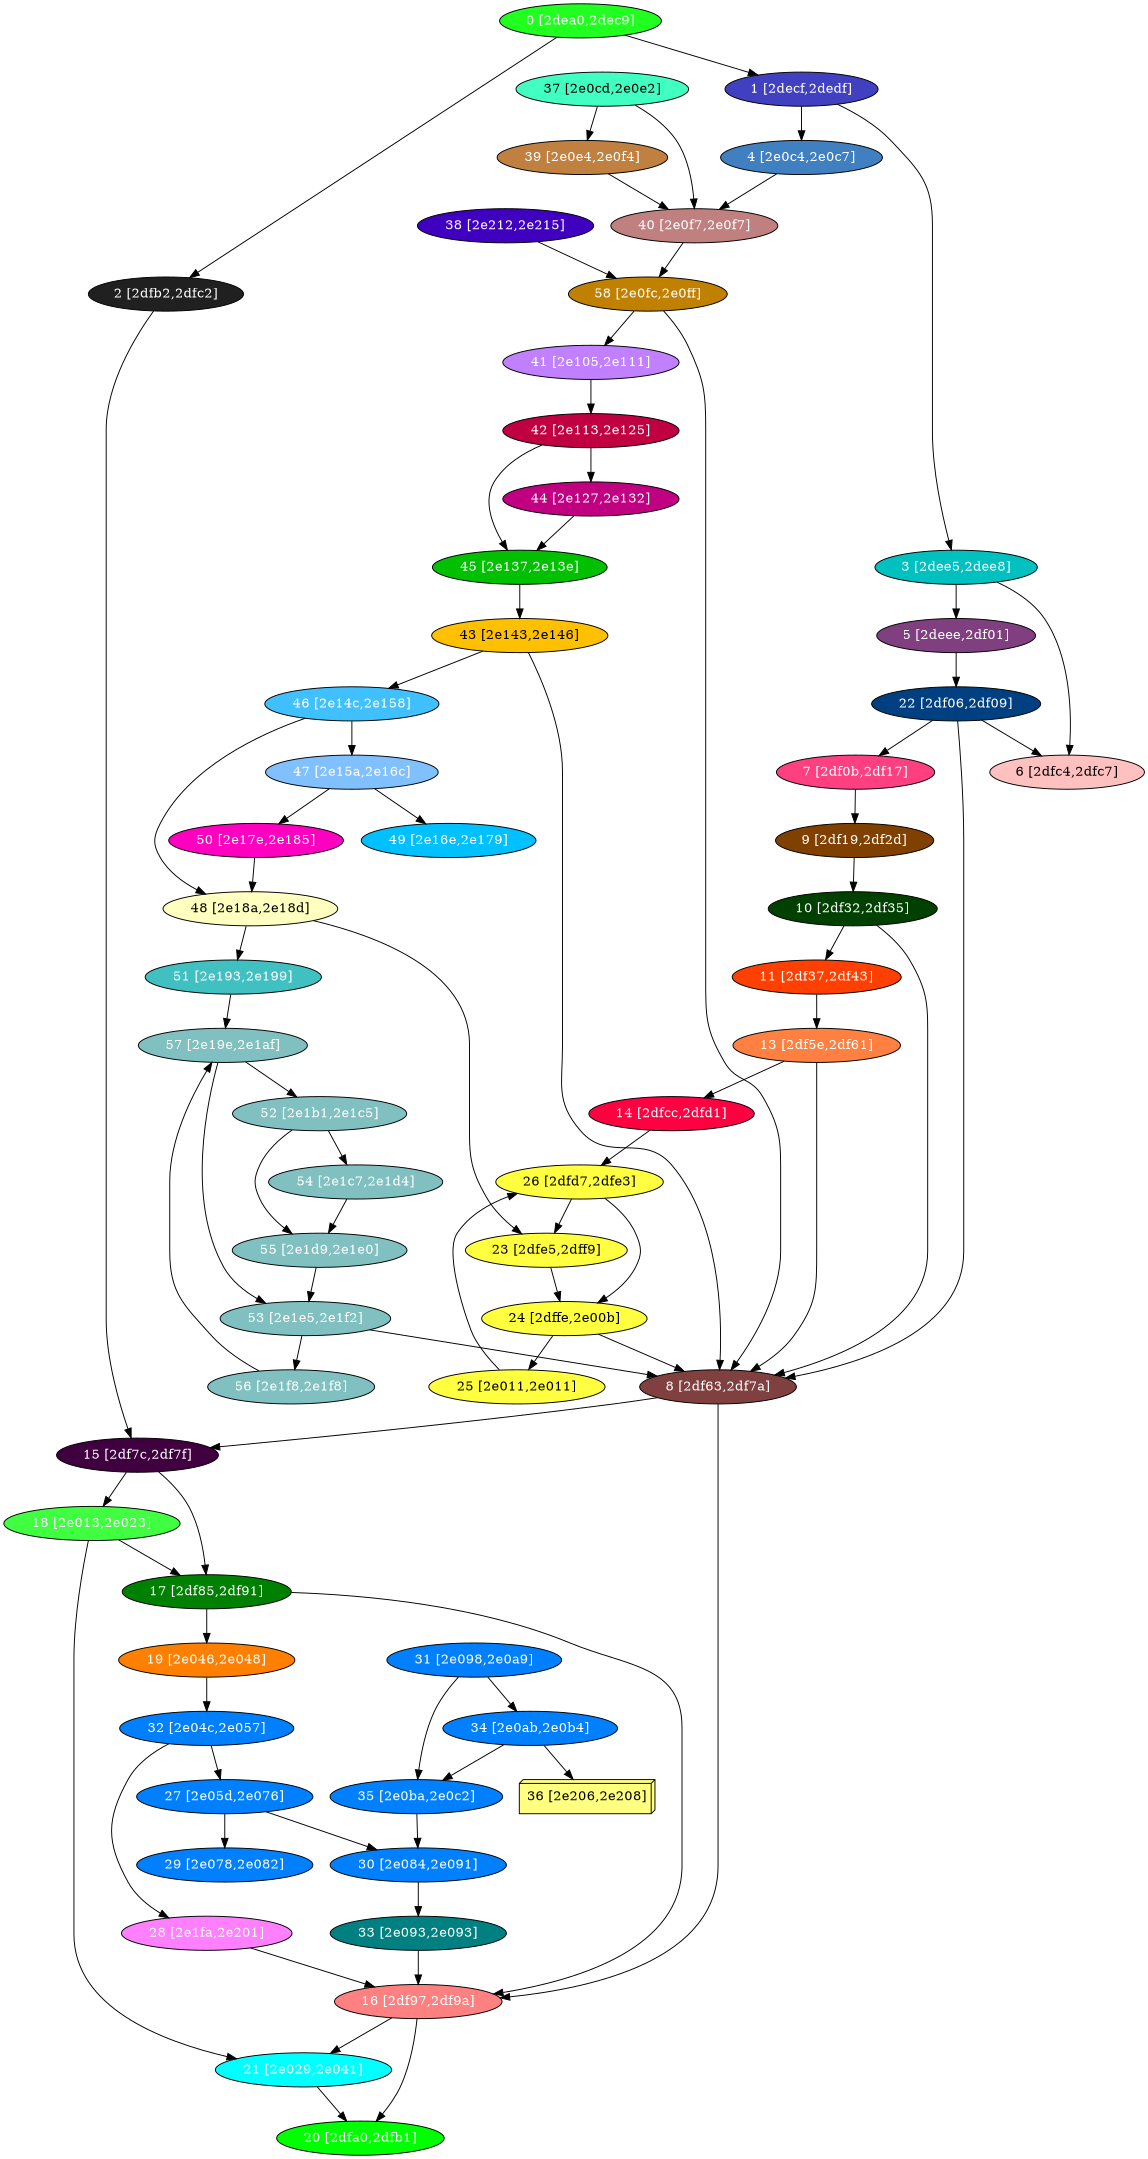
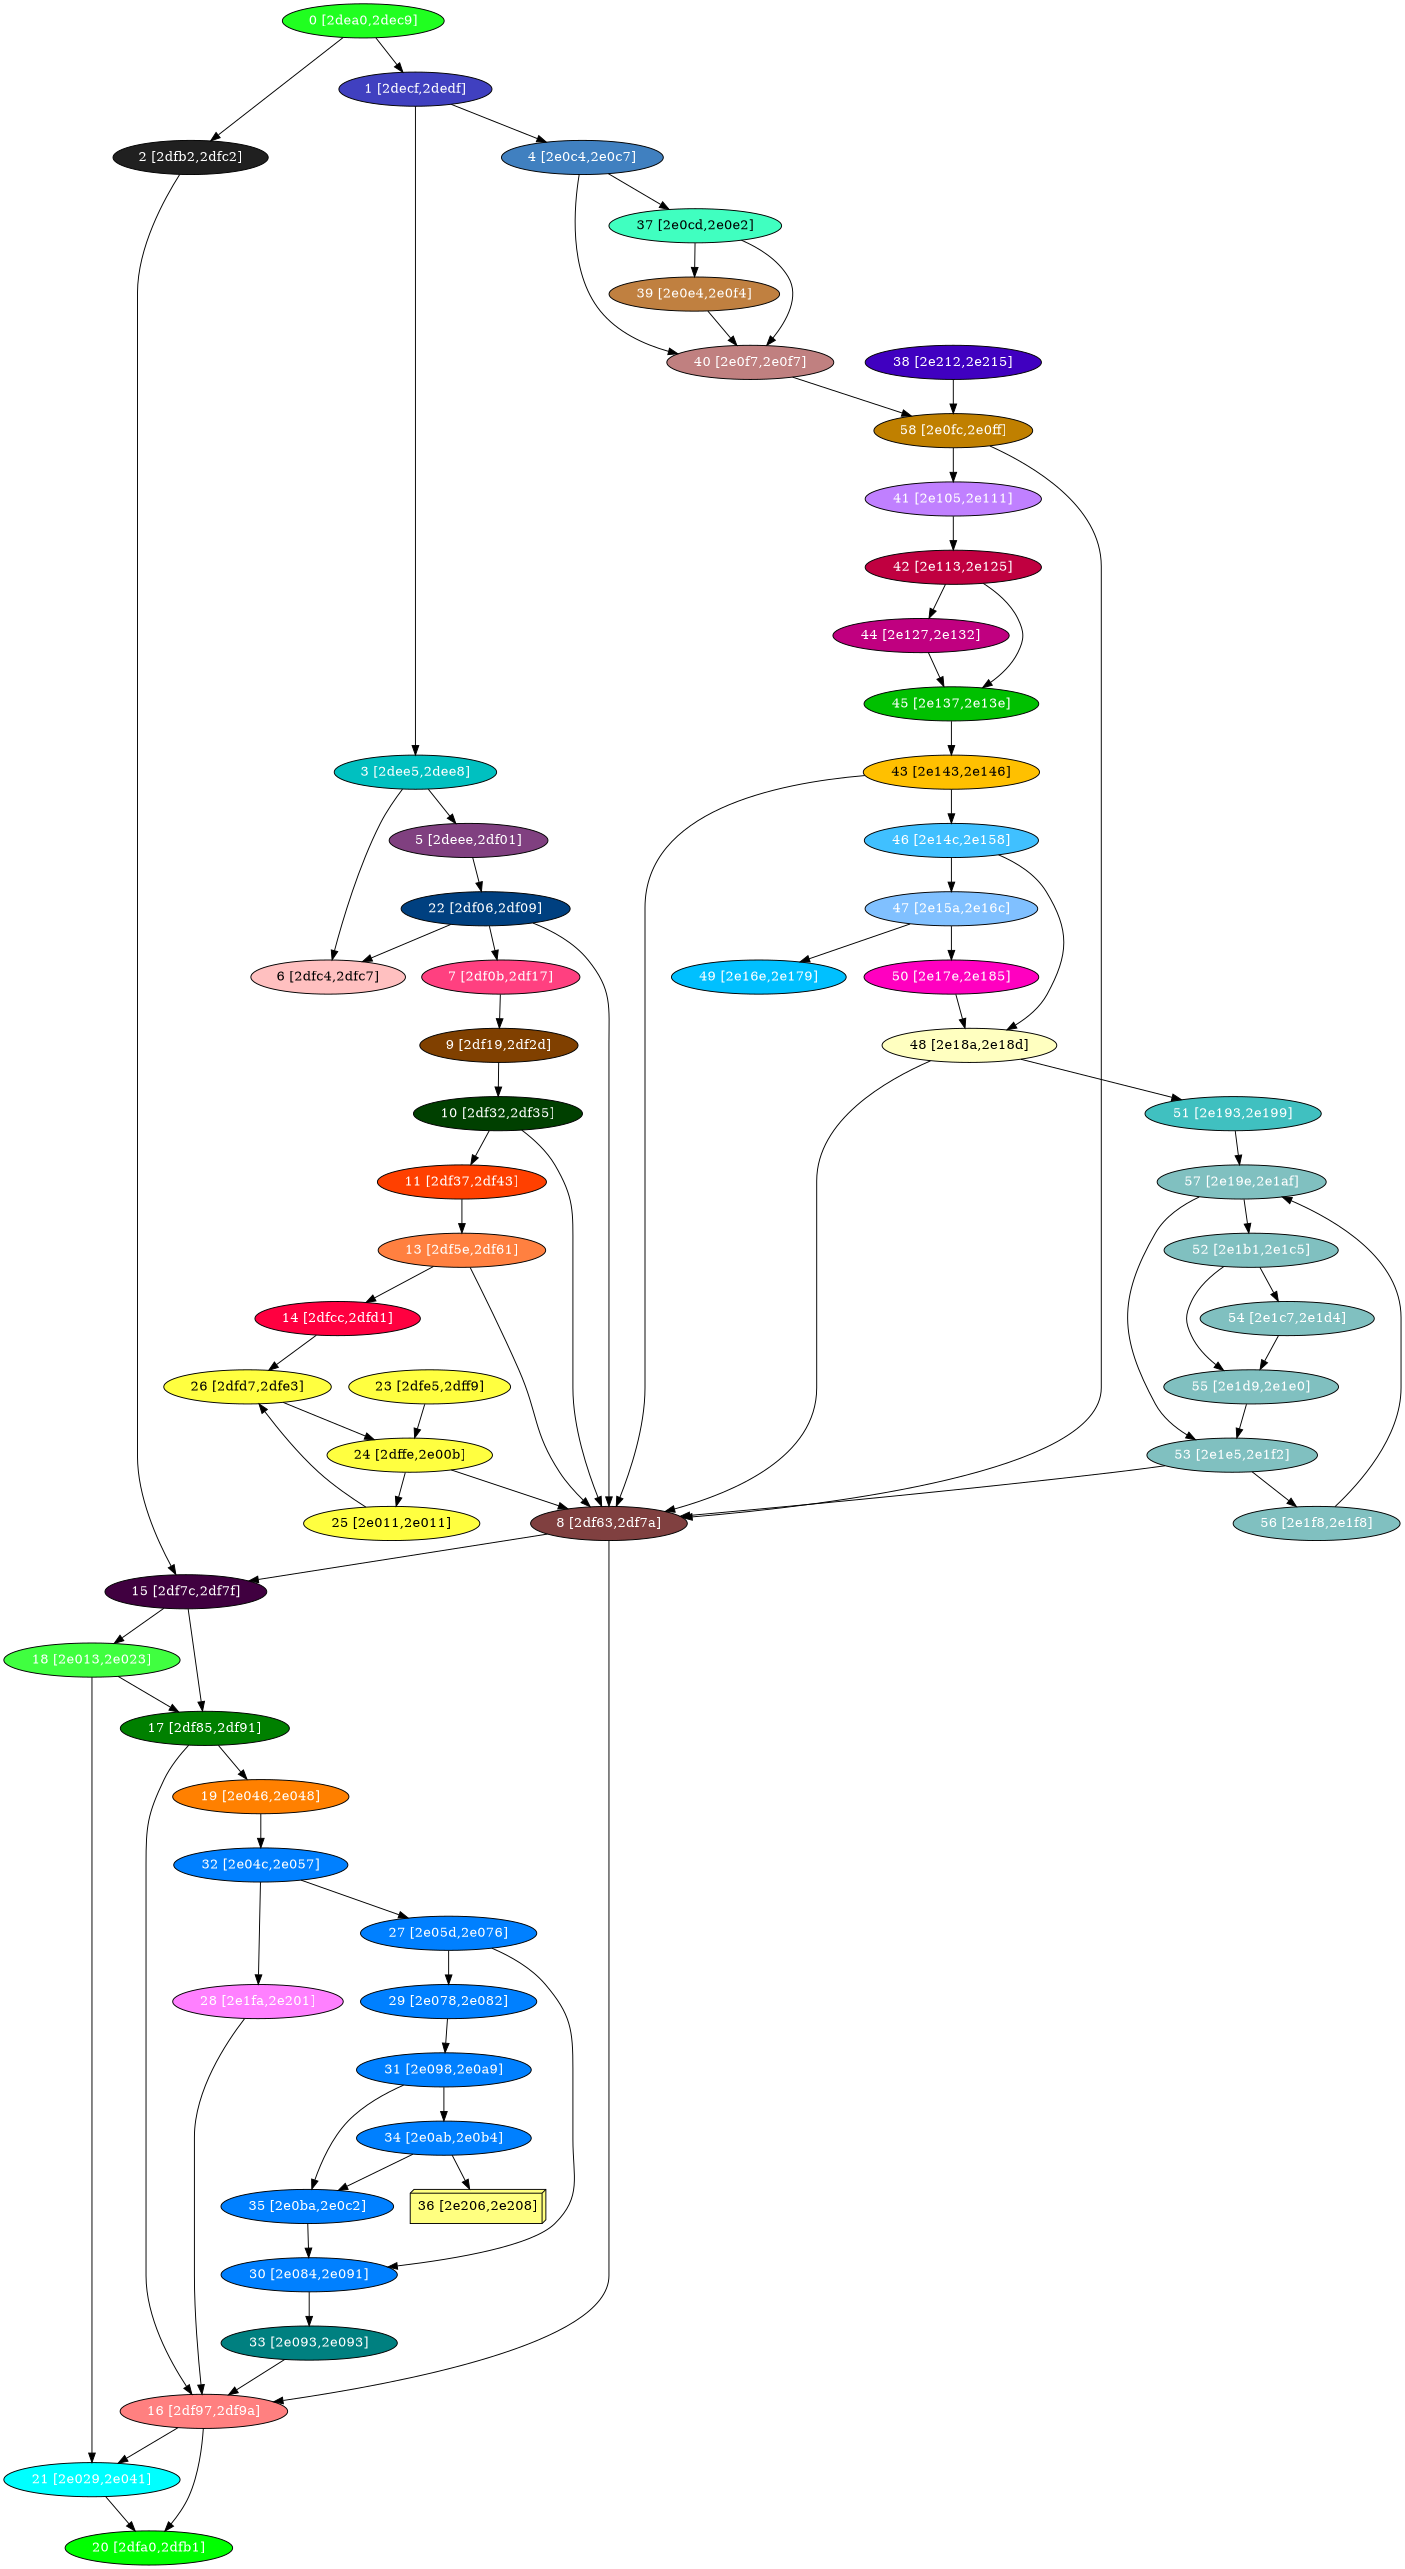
none -> (634, 189)
(468, 1036) -> (817, 1297)
(565, 1212) -> none
none -> (447, 2031)
